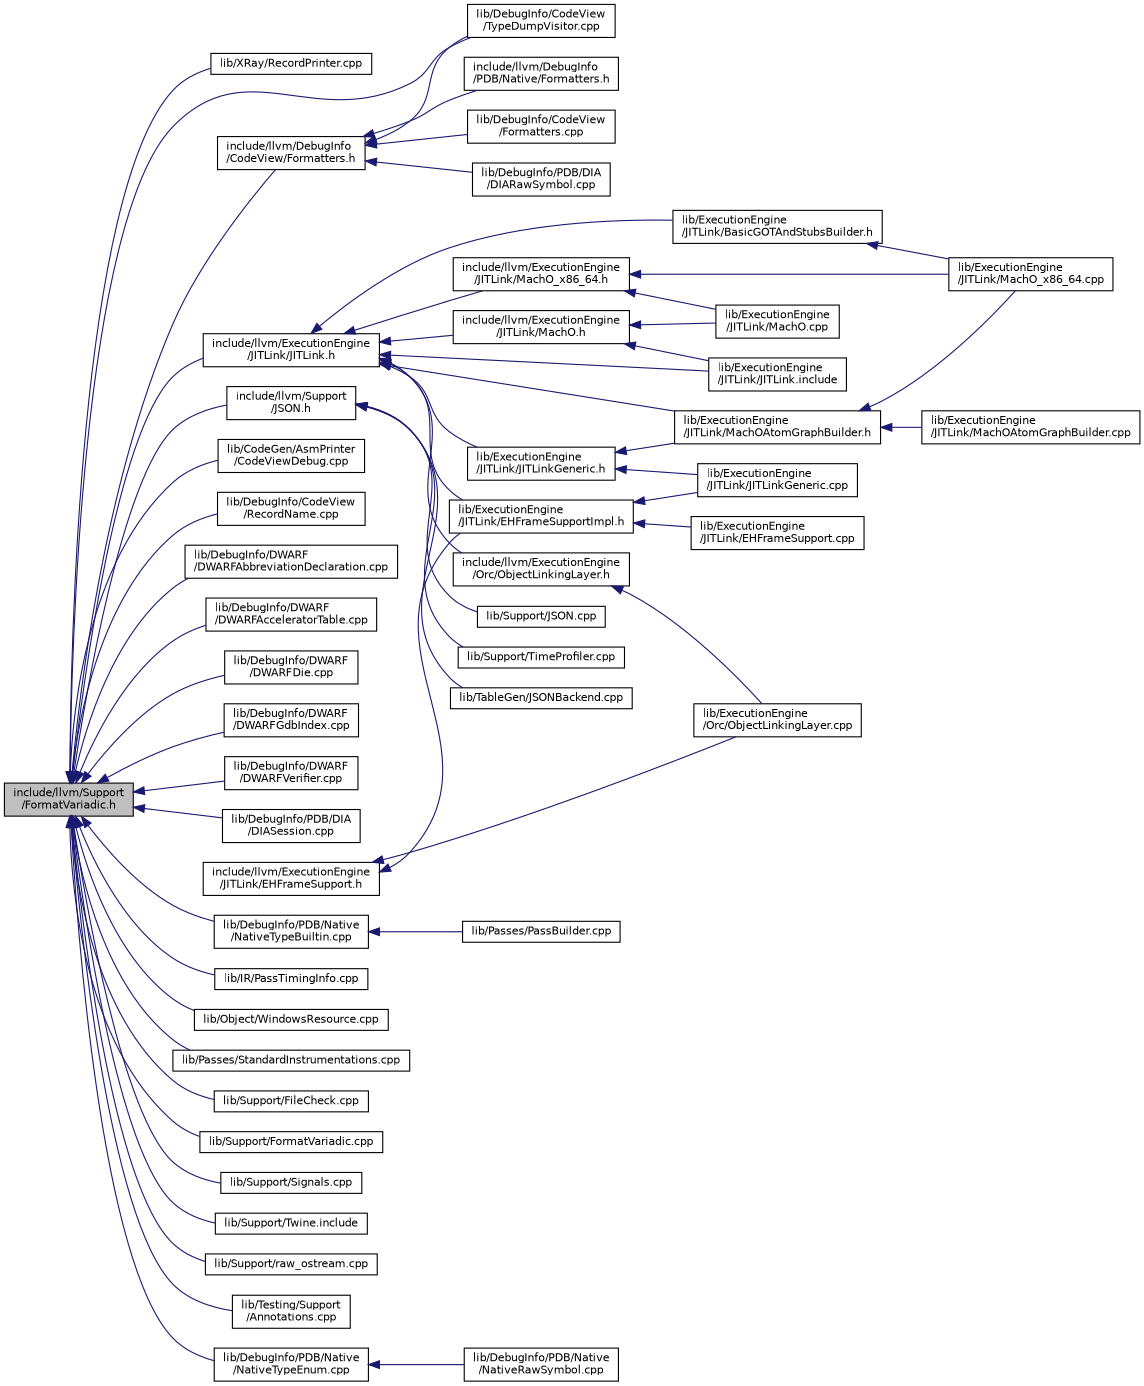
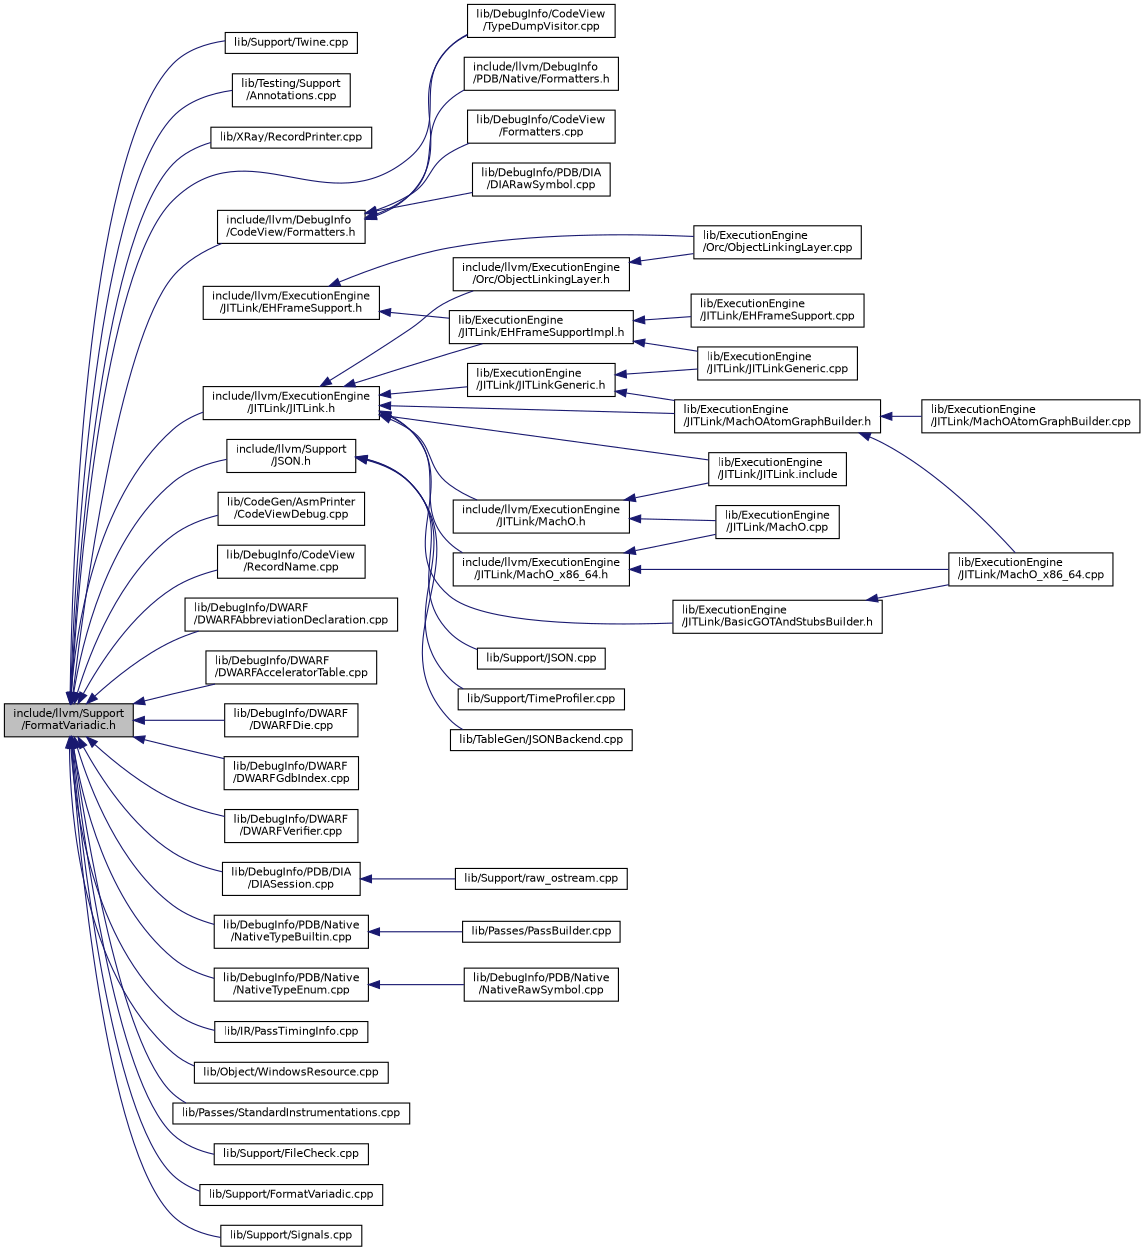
(116, 1106) -> (413, 879)
(291, 1224) -> (291, 43)
